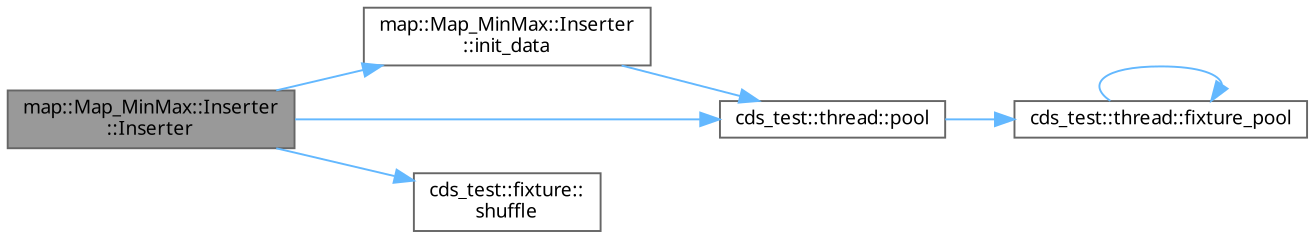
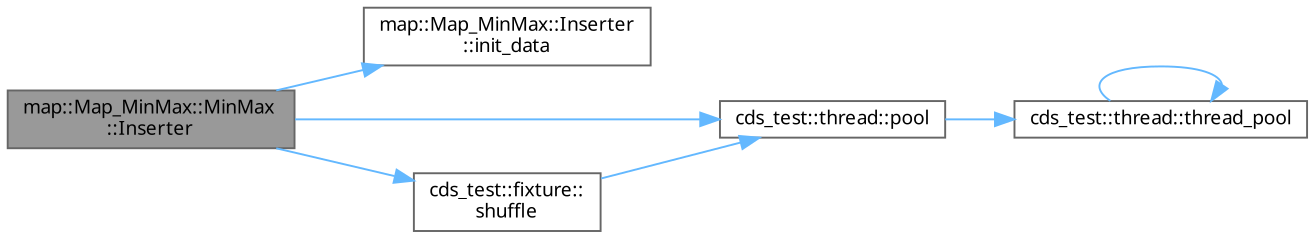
(681, 81) -> (671, 160)
(151, 119) -> (151, 119)
(1161, 119) -> (1161, 119)
